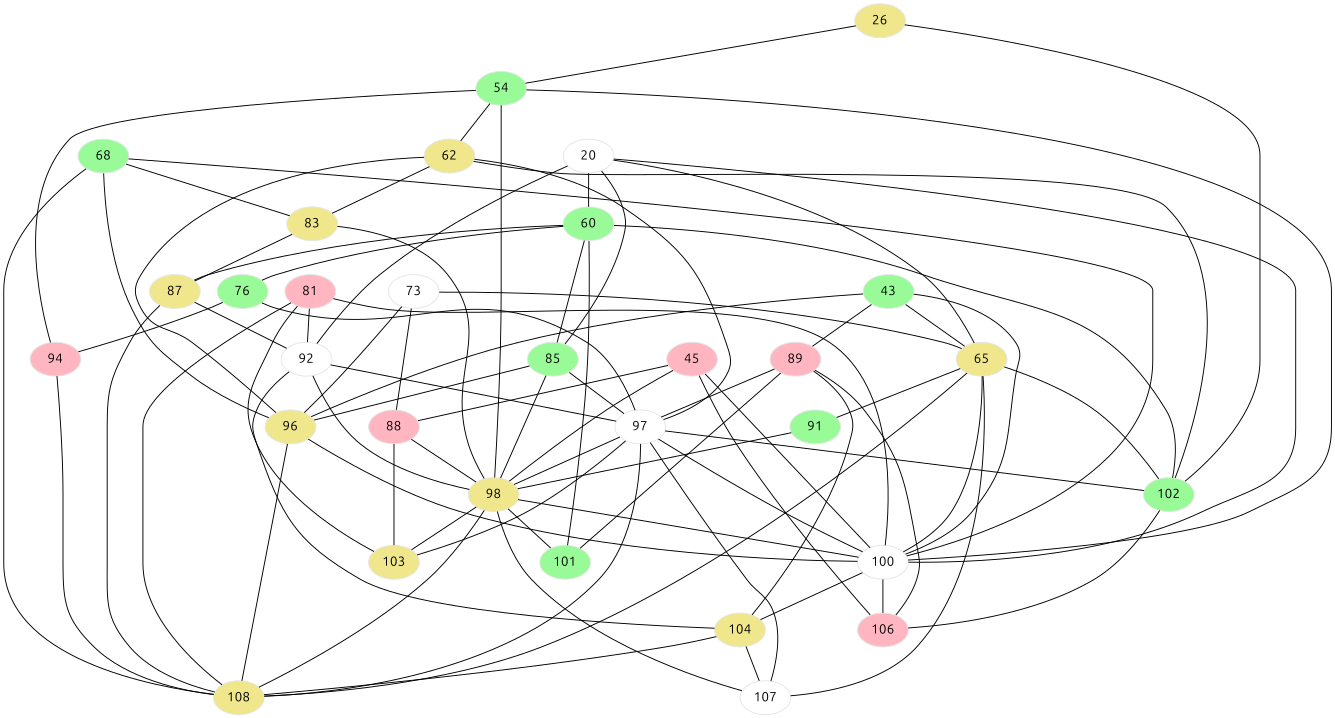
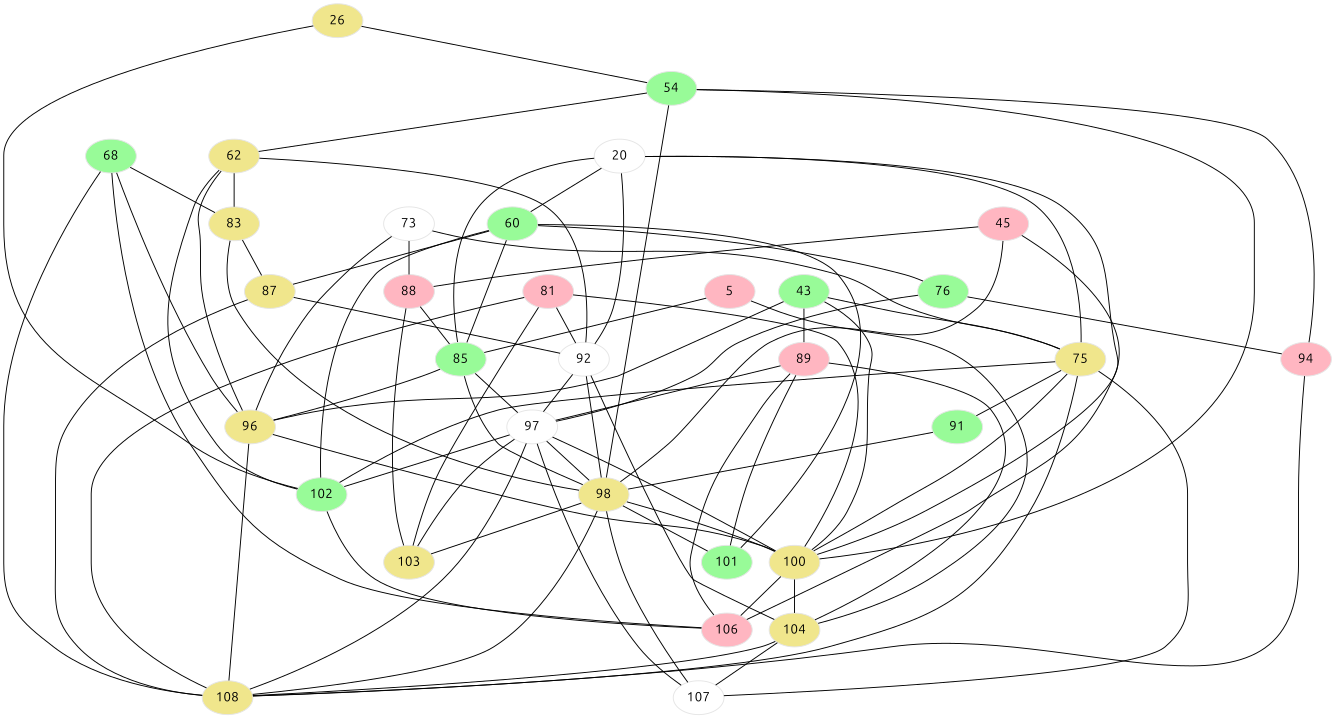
(811, 222) -> (285, 550)
(674, 247) -> (478, 183)
none -> (730, 291)
(982, 359) -> (1080, 359)
(444, 461) -> (442, 335)
(788, 461) -> none
(883, 562) -> (795, 562)
